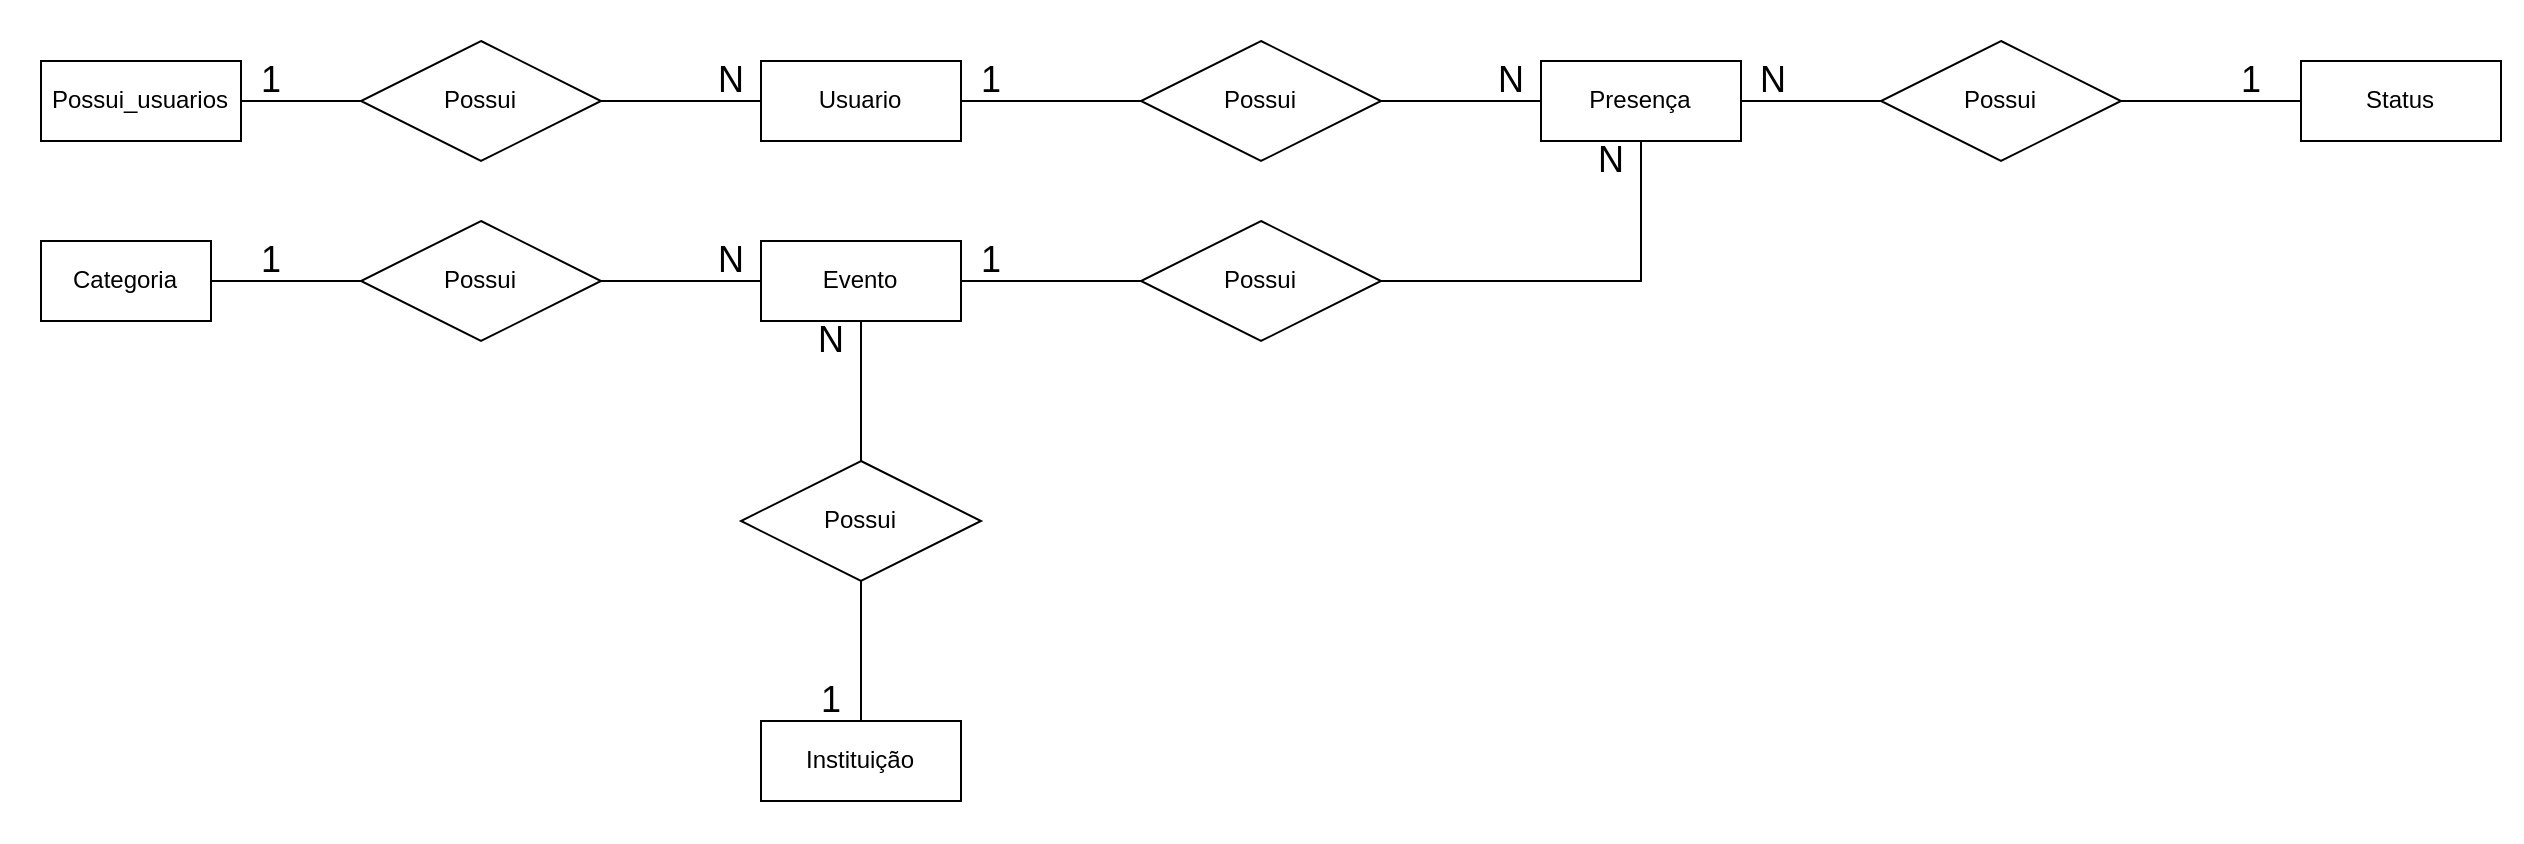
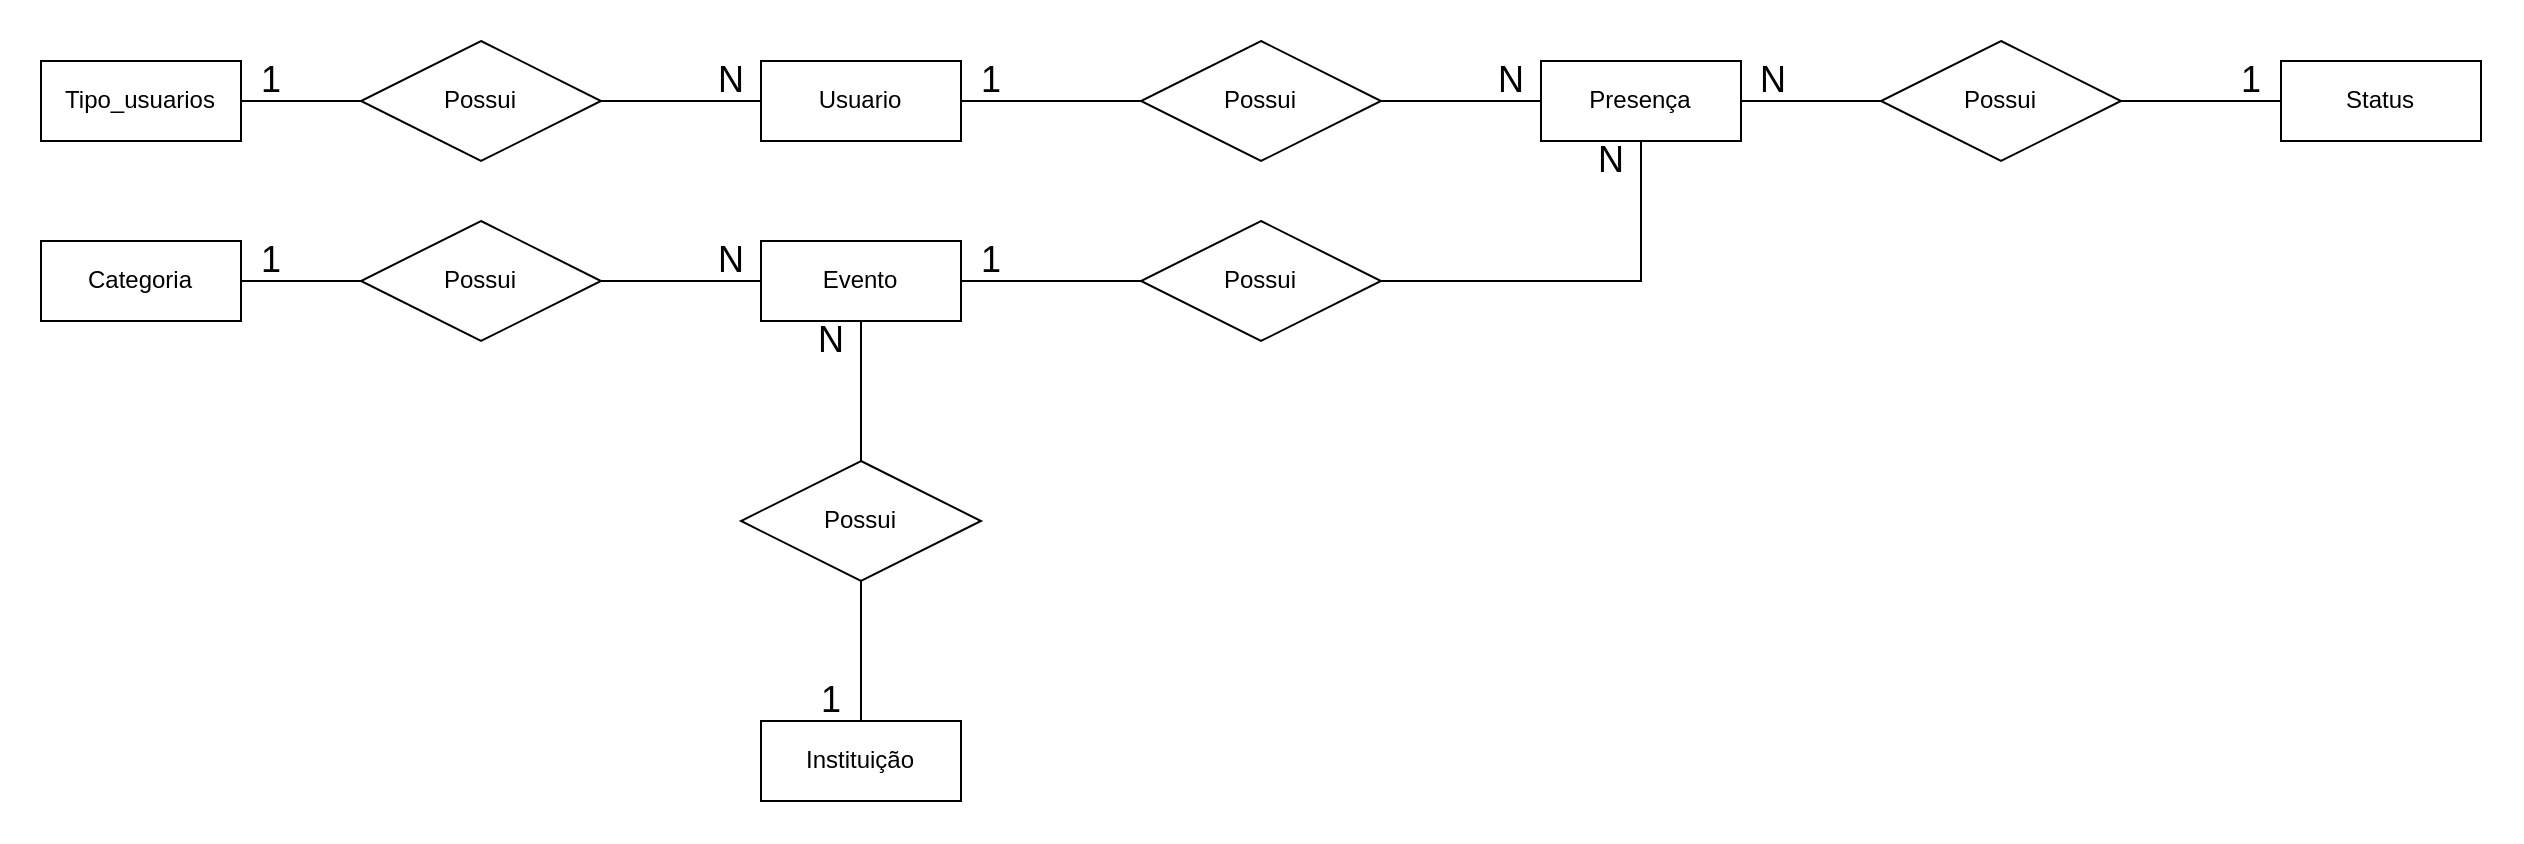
(141, 101) -> (141, 101)
(2401, 101) -> (2381, 101)
(126, 281) -> (141, 281)
